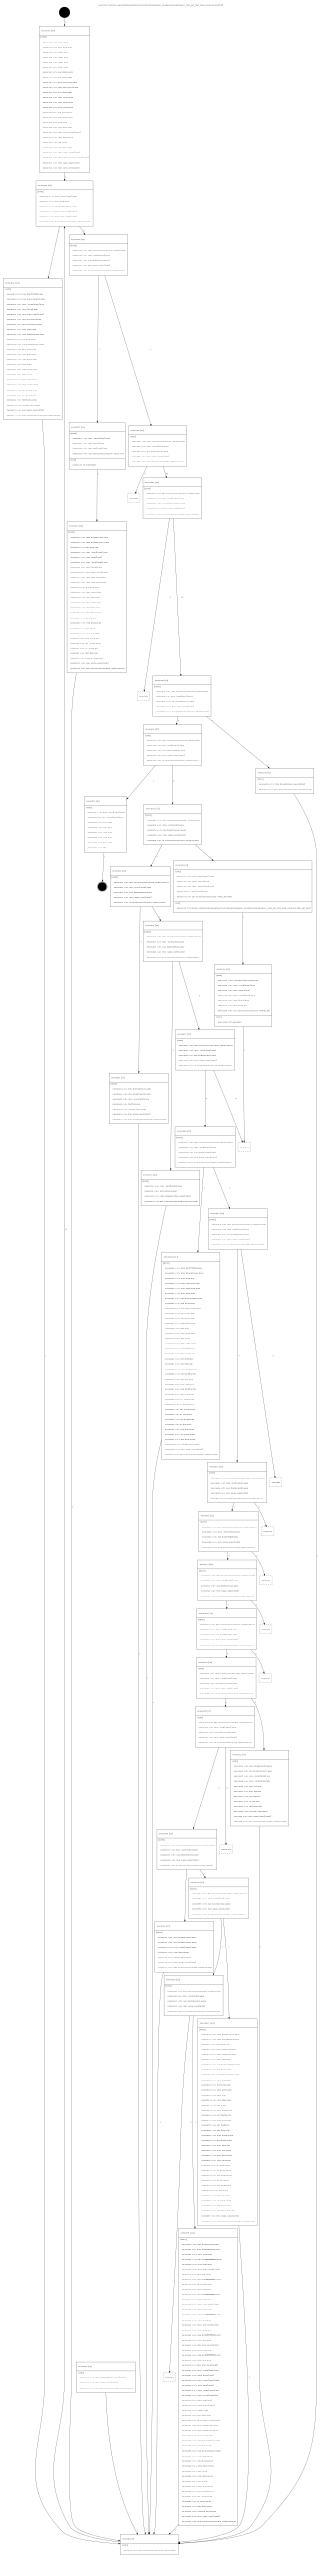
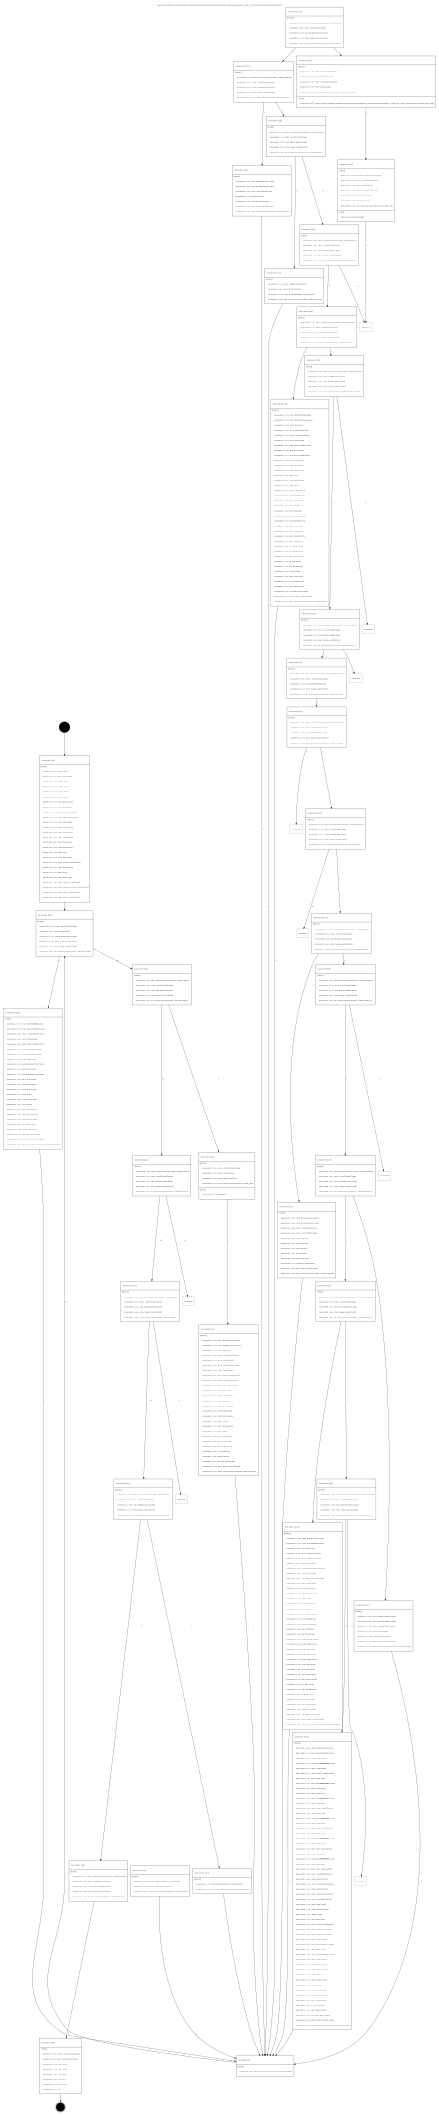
(173, 784) -> none
(266, 1580) -> none
